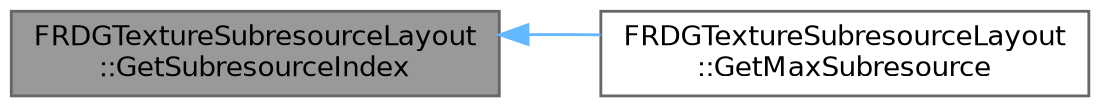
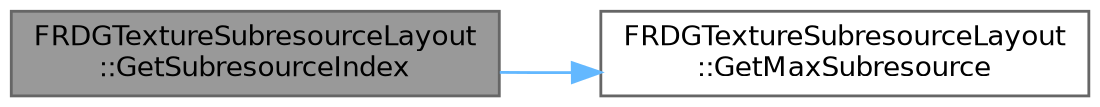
(564, 35) -> (536, 73)
